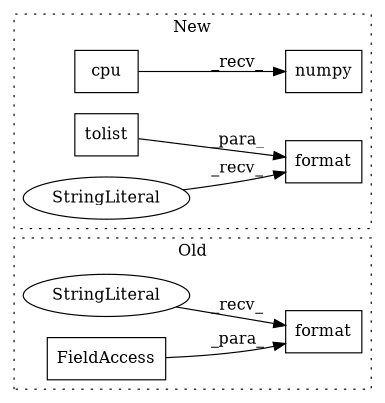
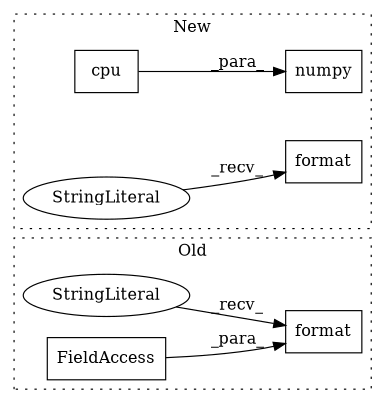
(238, 63) -> (238, 63)
(106, 135) -> none
